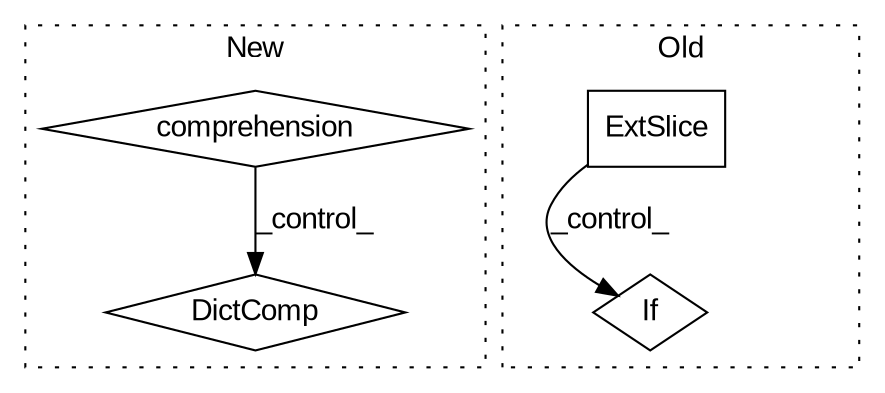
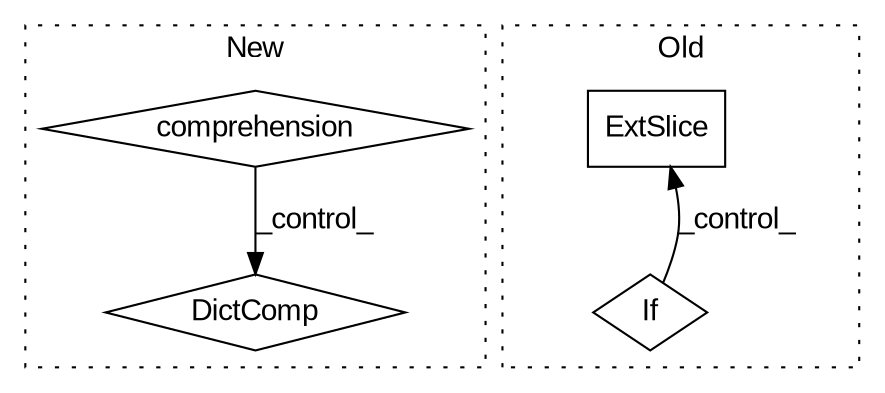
(547, 229) -> (678, 236)
